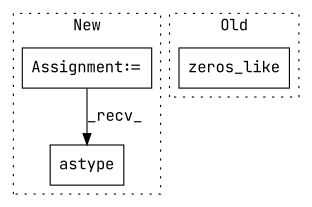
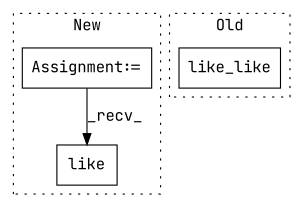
(234, 68) -> (230, 68)
(87, 165) -> (87, 165)
